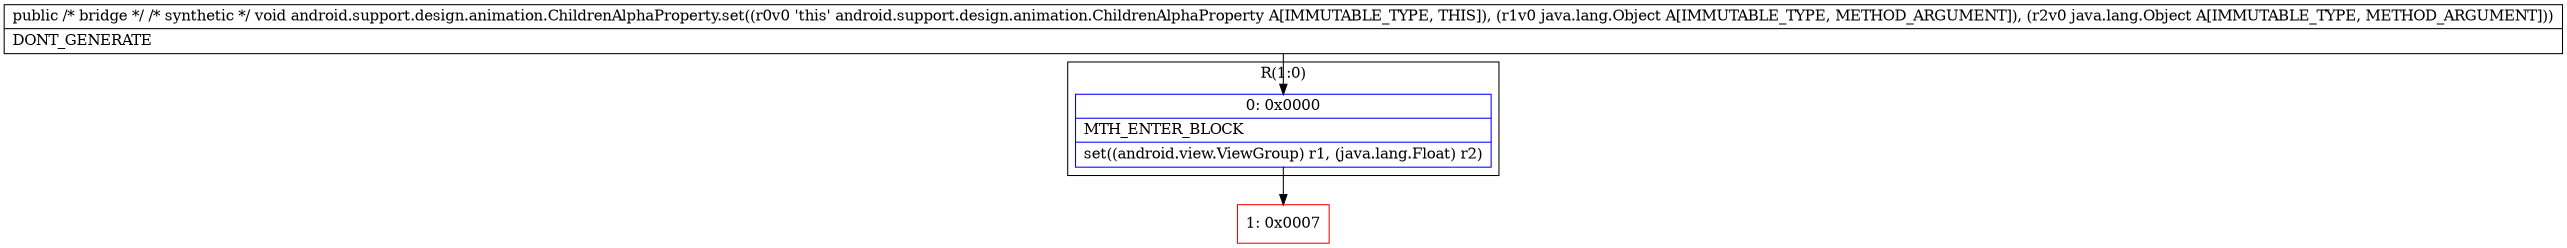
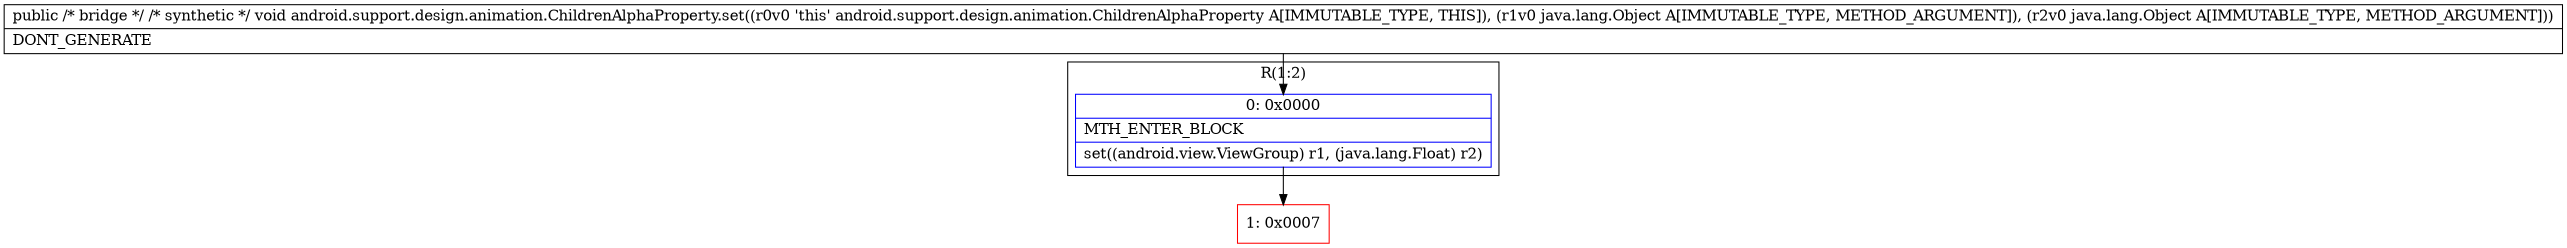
(1283, 74) -> (1283, 74)
